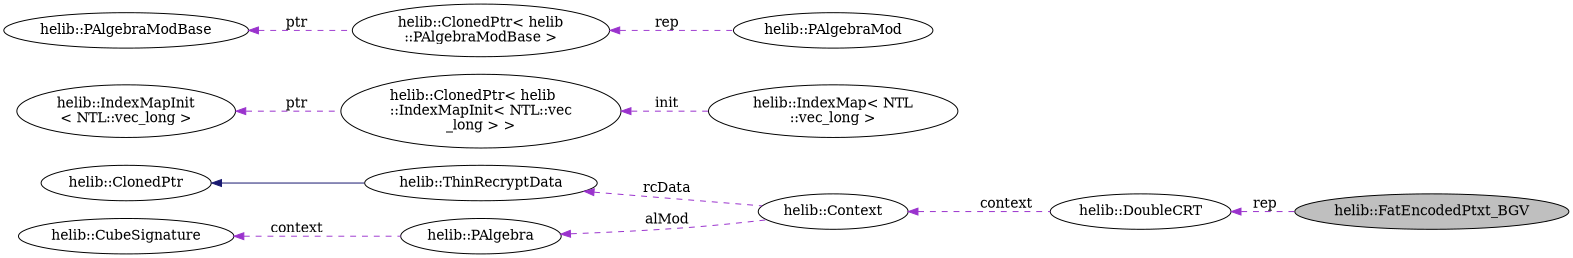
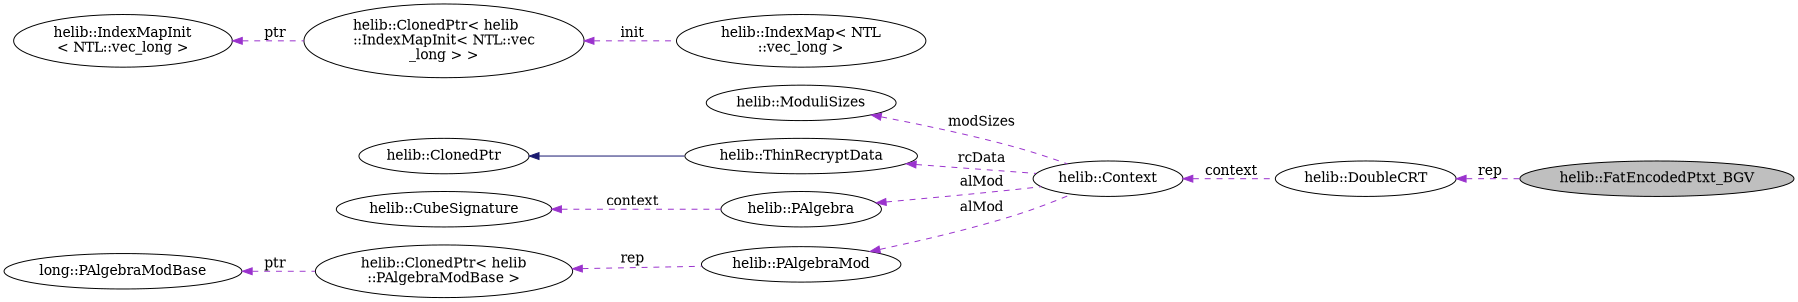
(126, 30) -> (123, 271)
none -> (801, 103)
none -> (977, 226)
